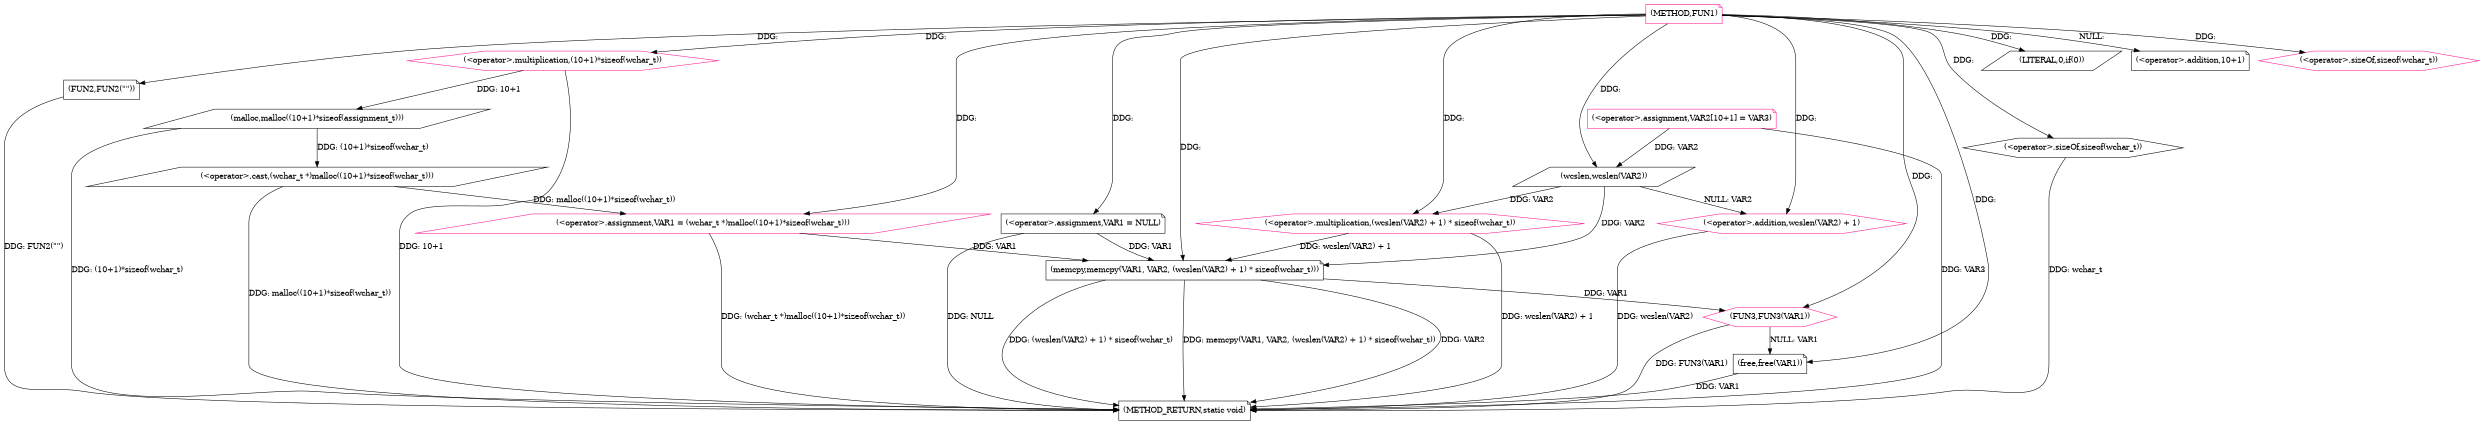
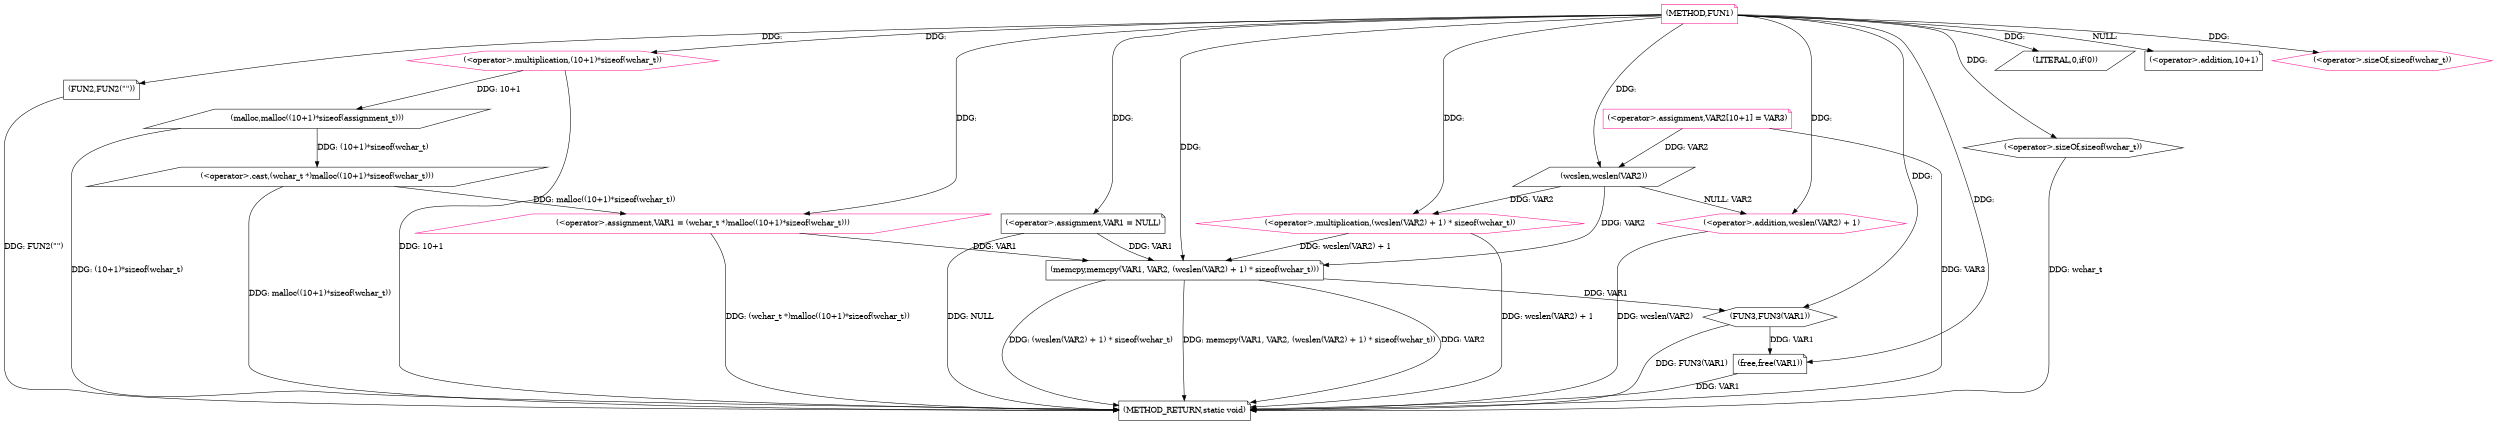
(1770, 317) -> (1770, 317)
(1794, 341) -> (1792, 341)
